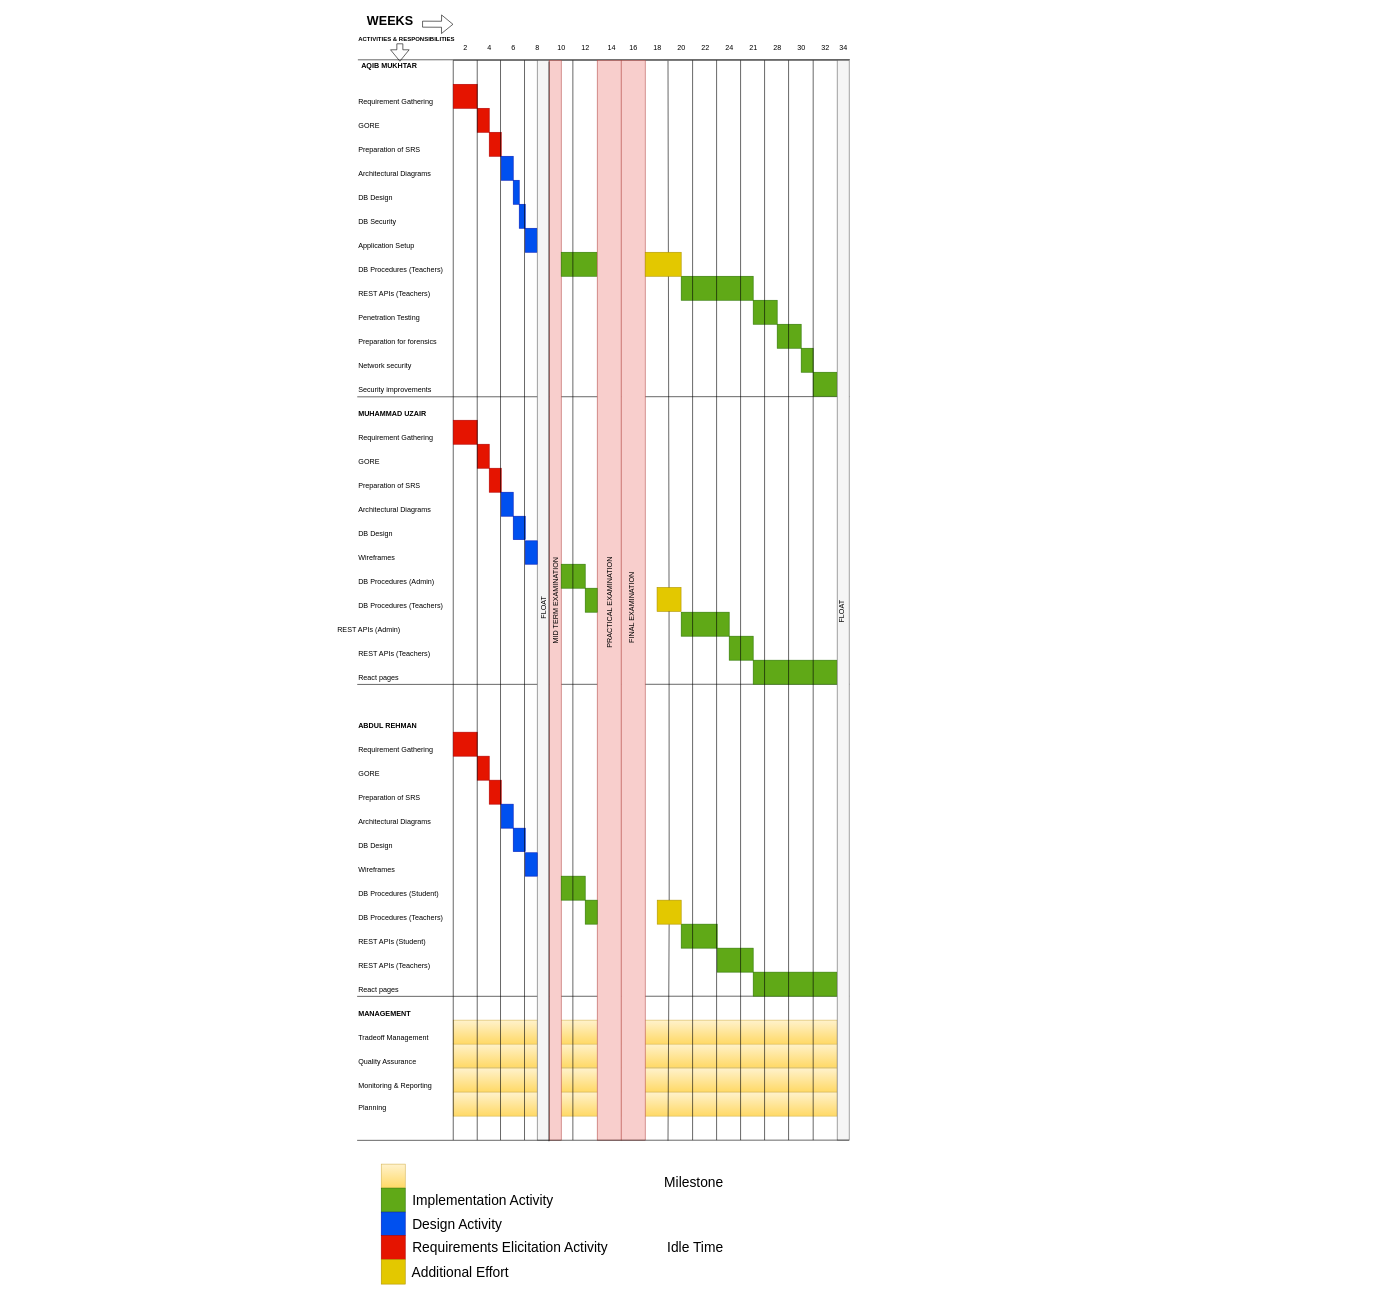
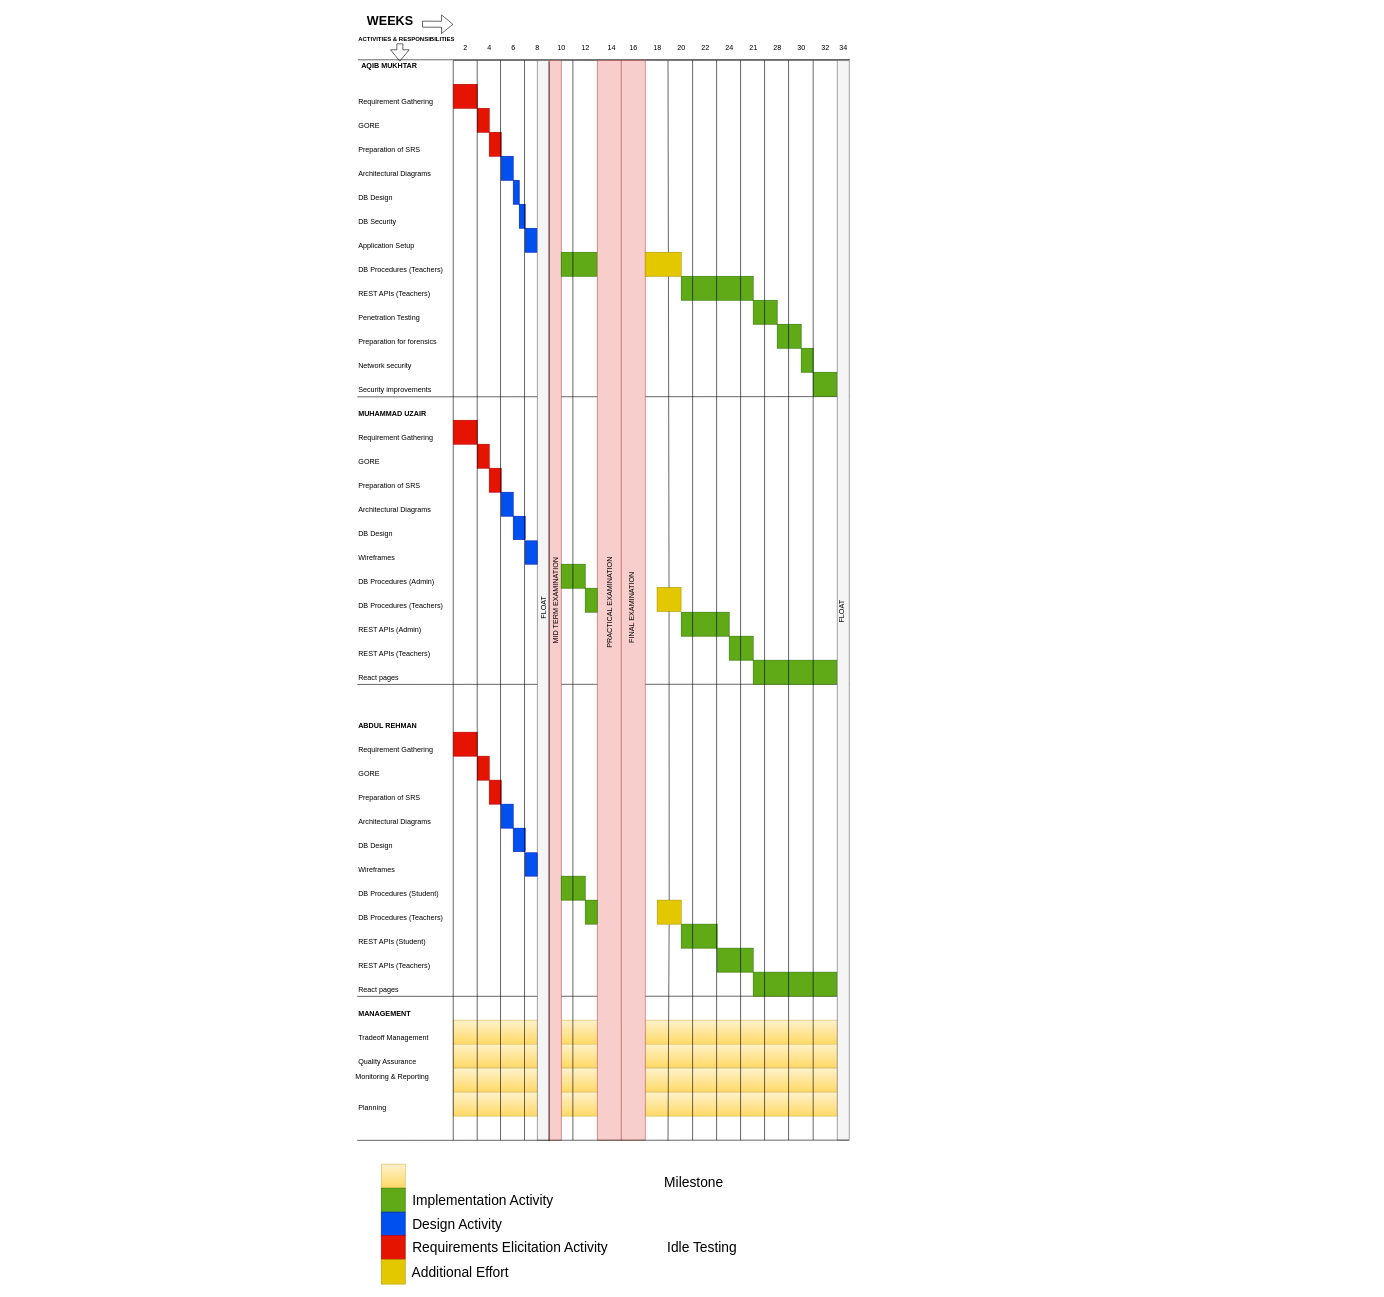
(381, 630) -> (402, 630)
(402, 1086) -> (399, 1077)
(697, 1248) -> (708, 1248)
